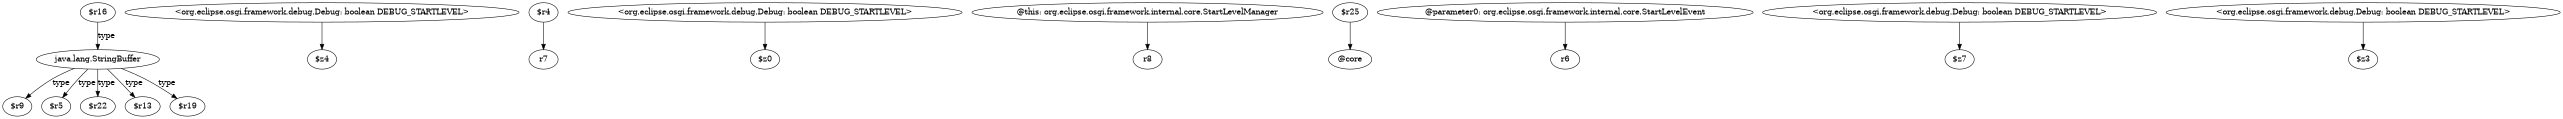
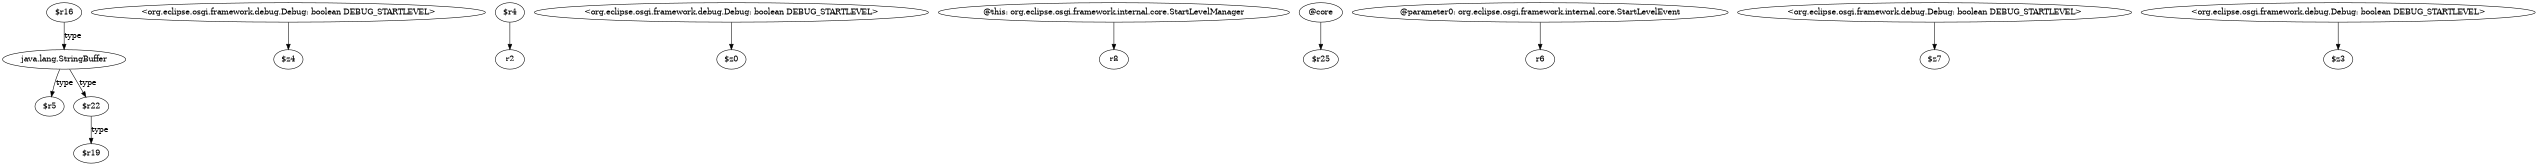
(1350, 33) -> (1321, 33)
(544, 59) -> (510, 59)
(148, 80) -> (91, 127)
(17, 106) -> none
(143, 106) -> none
